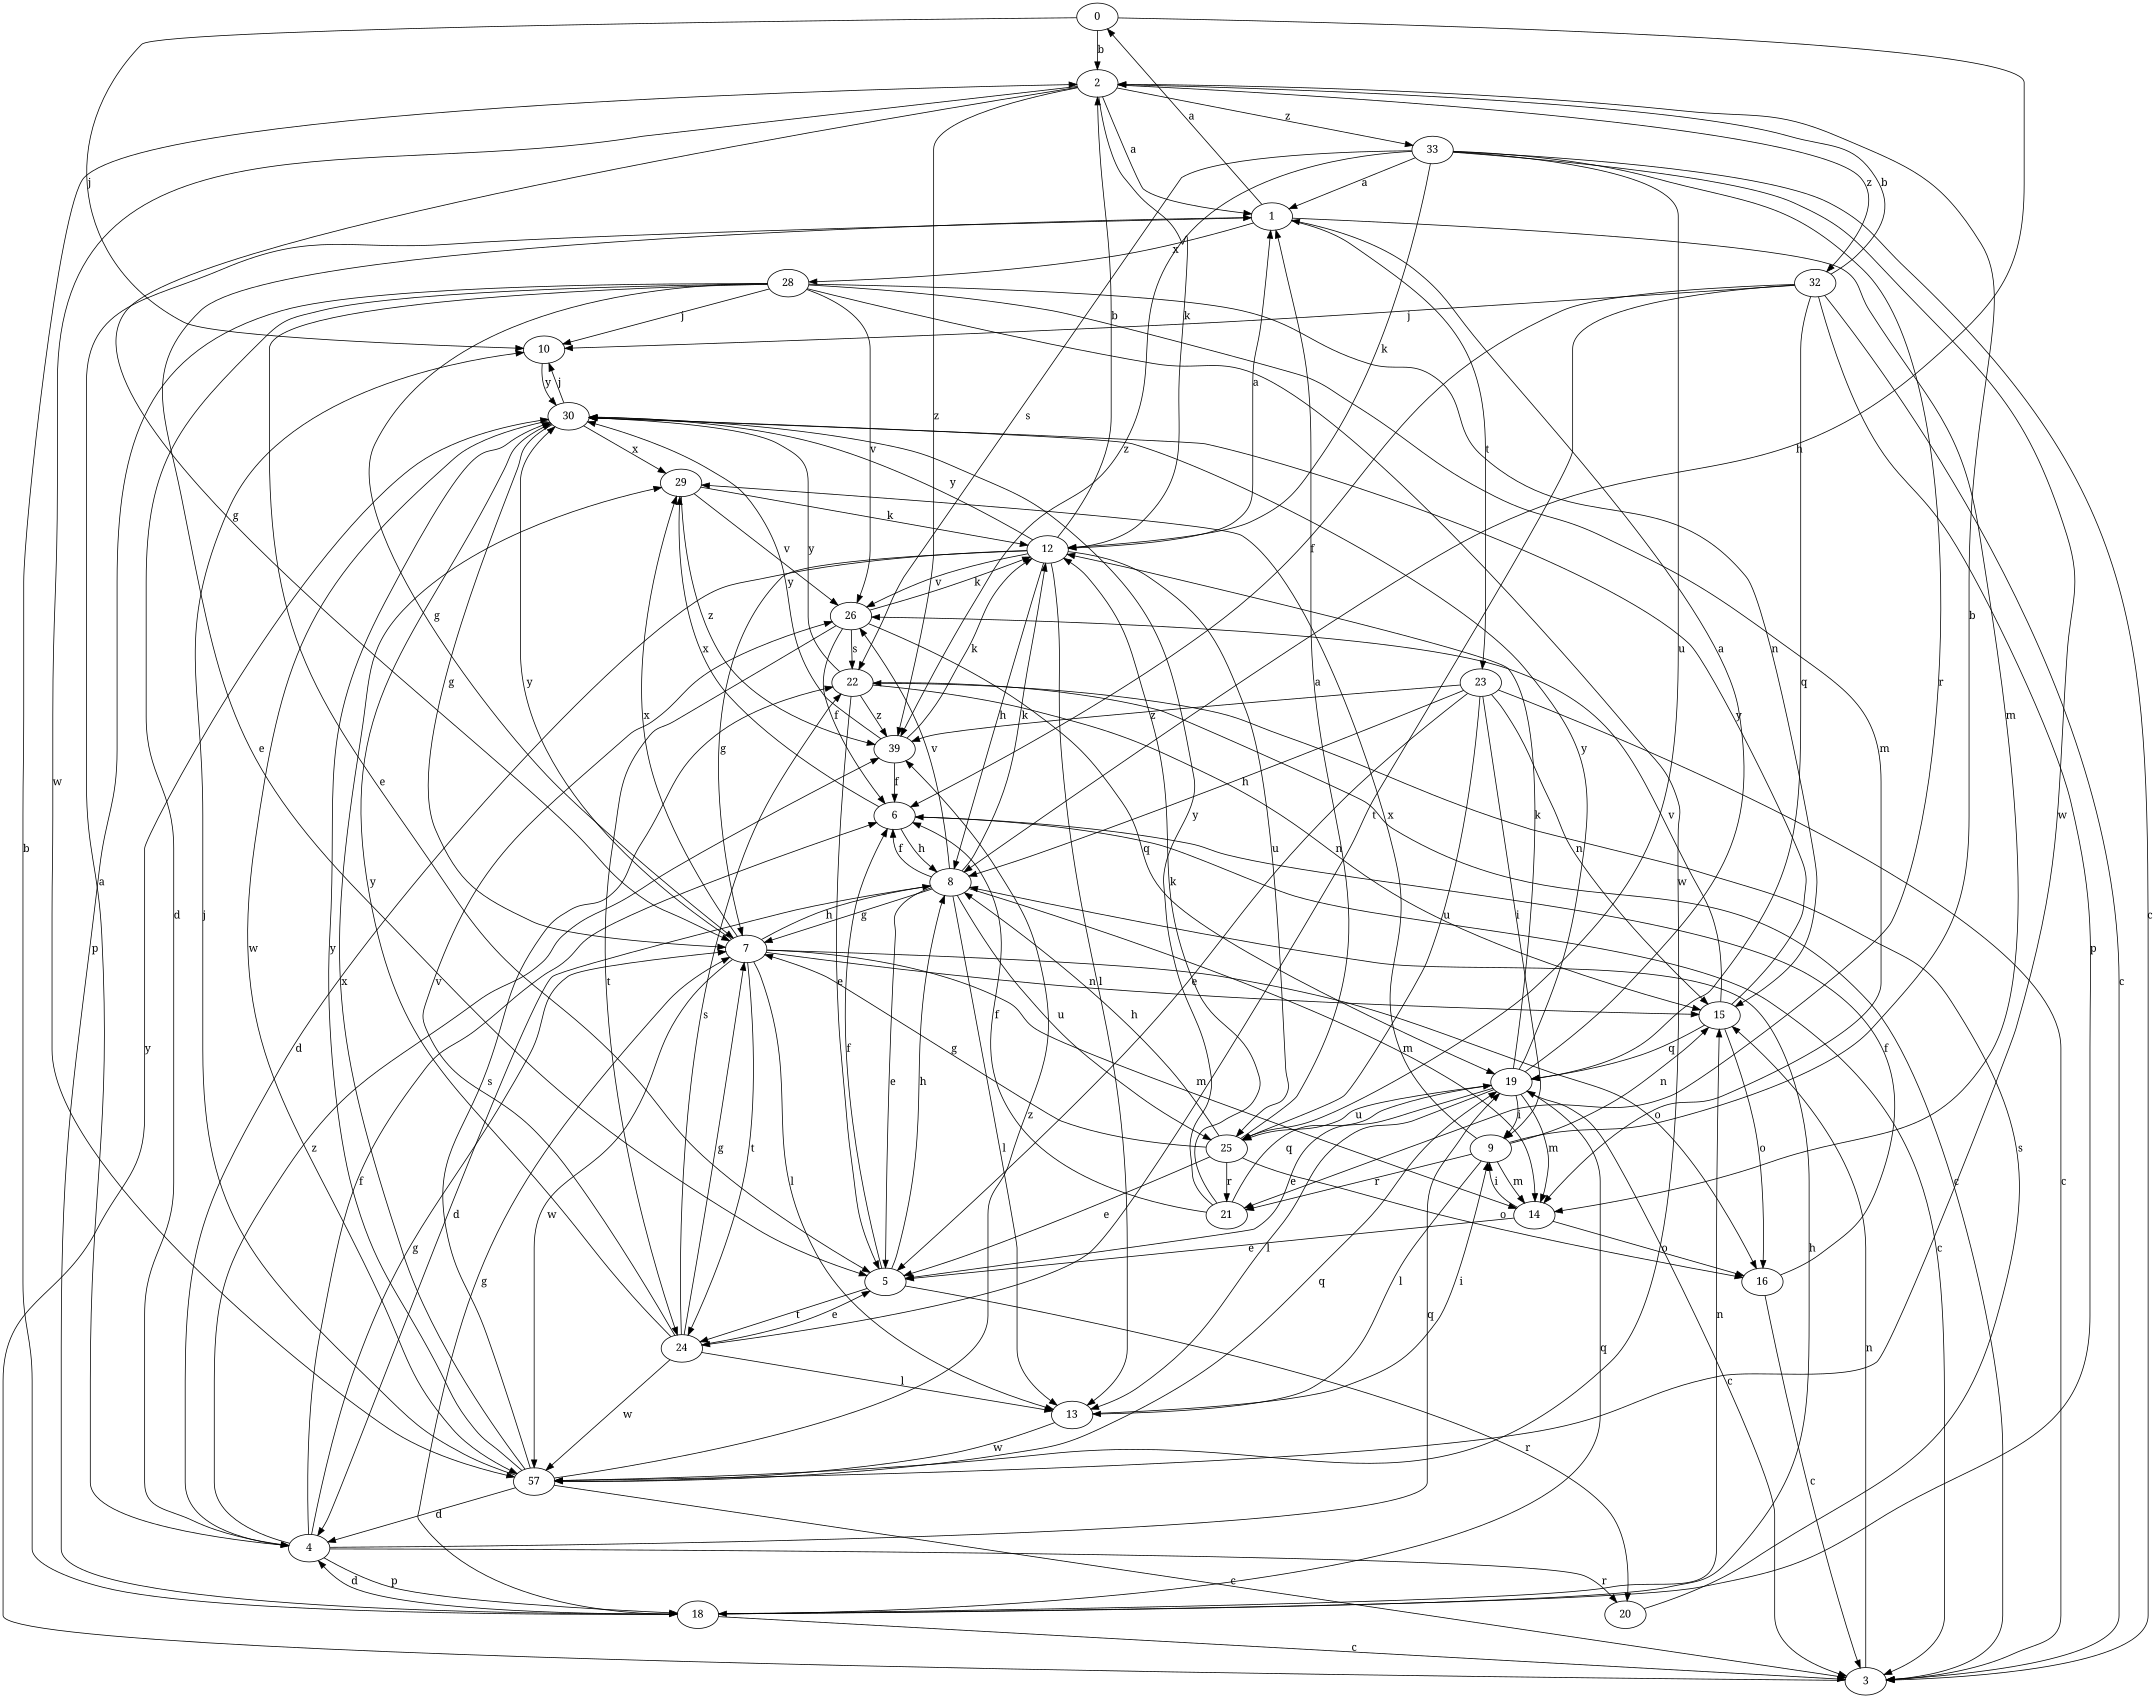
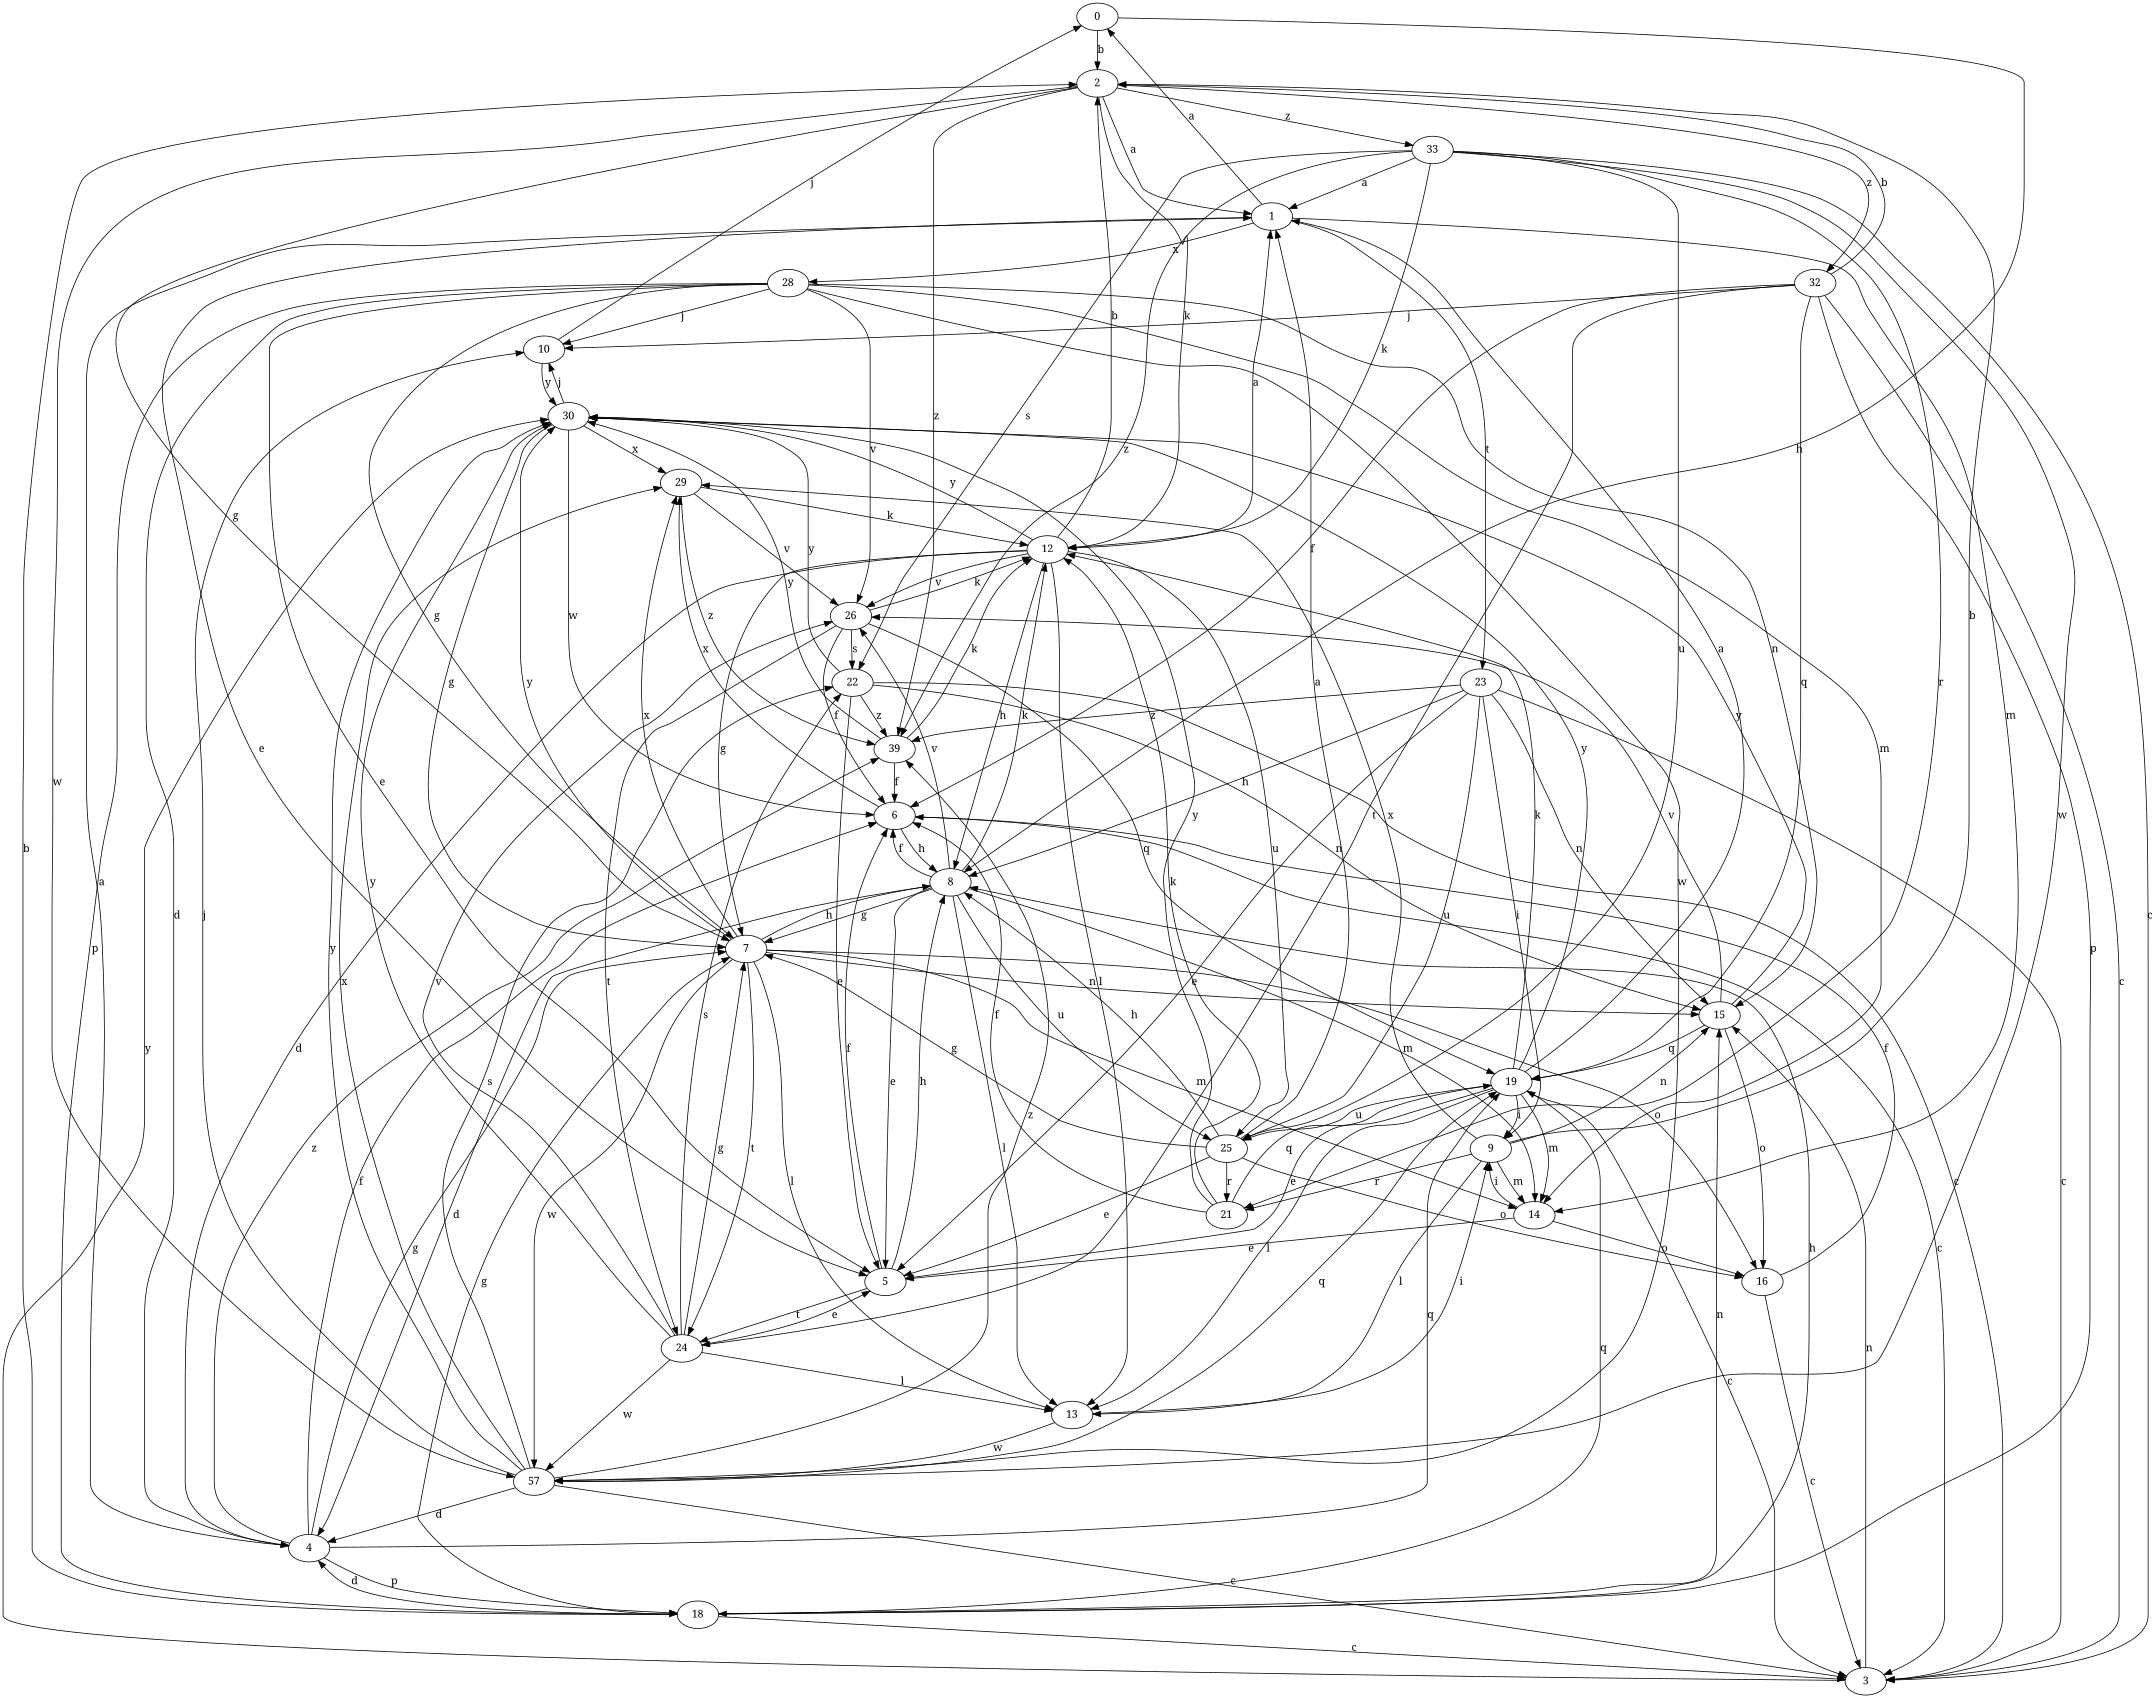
(277, 33) -> (812, 177)
(248, 920) -> (597, 716)
(1625, 1615) -> none
